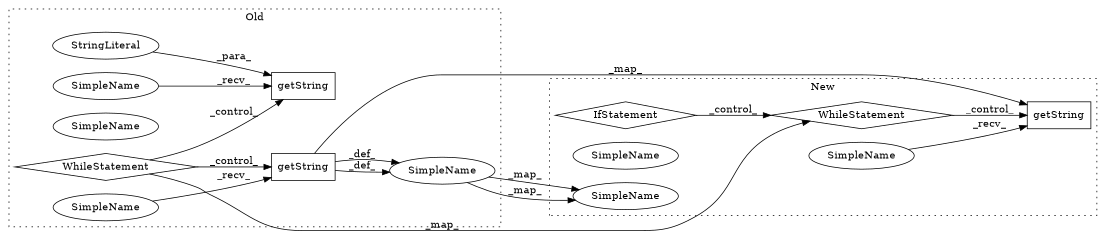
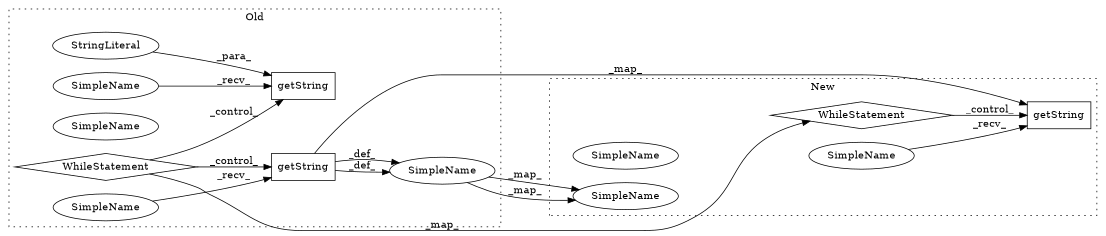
(626, 115) -> none
